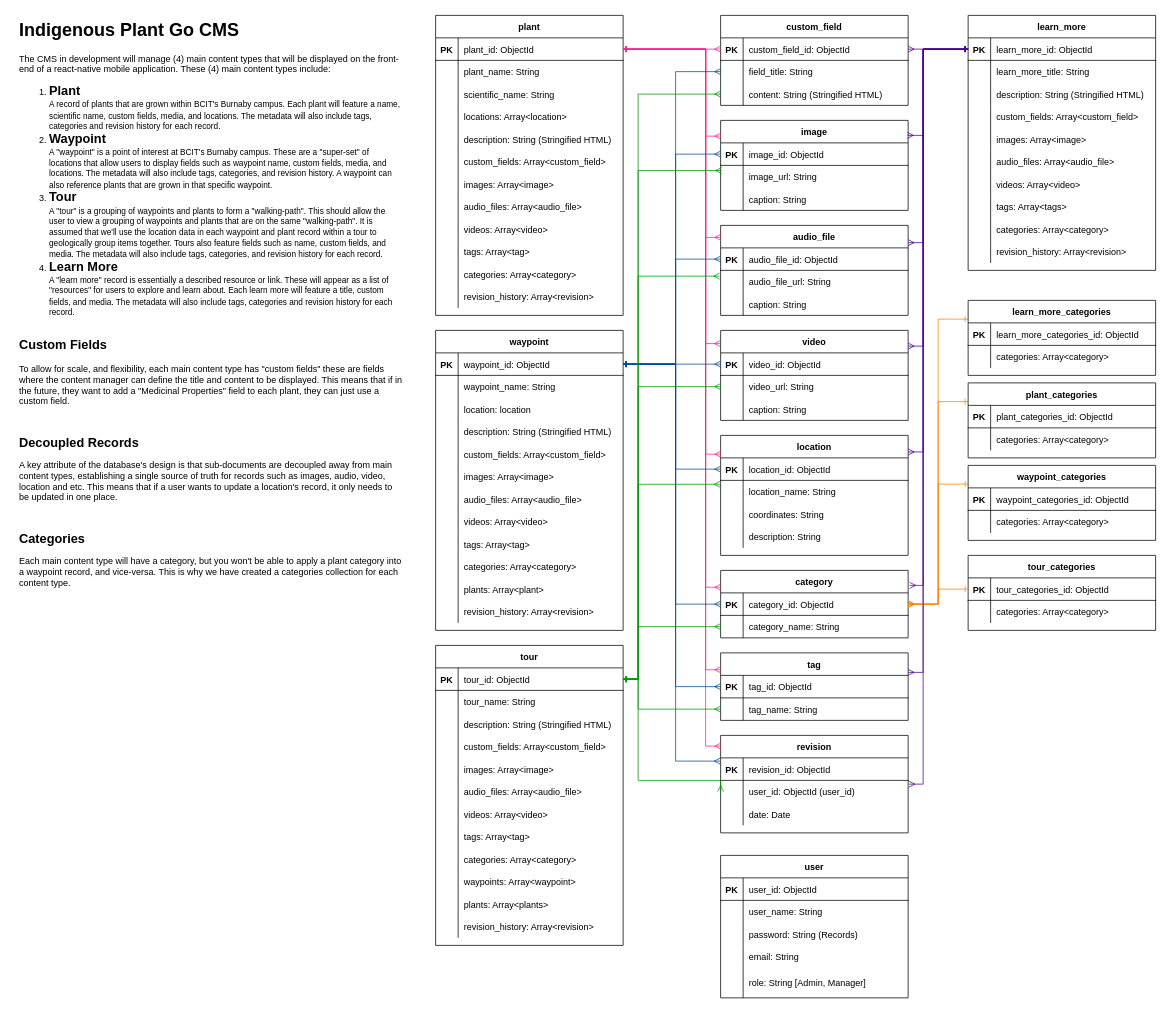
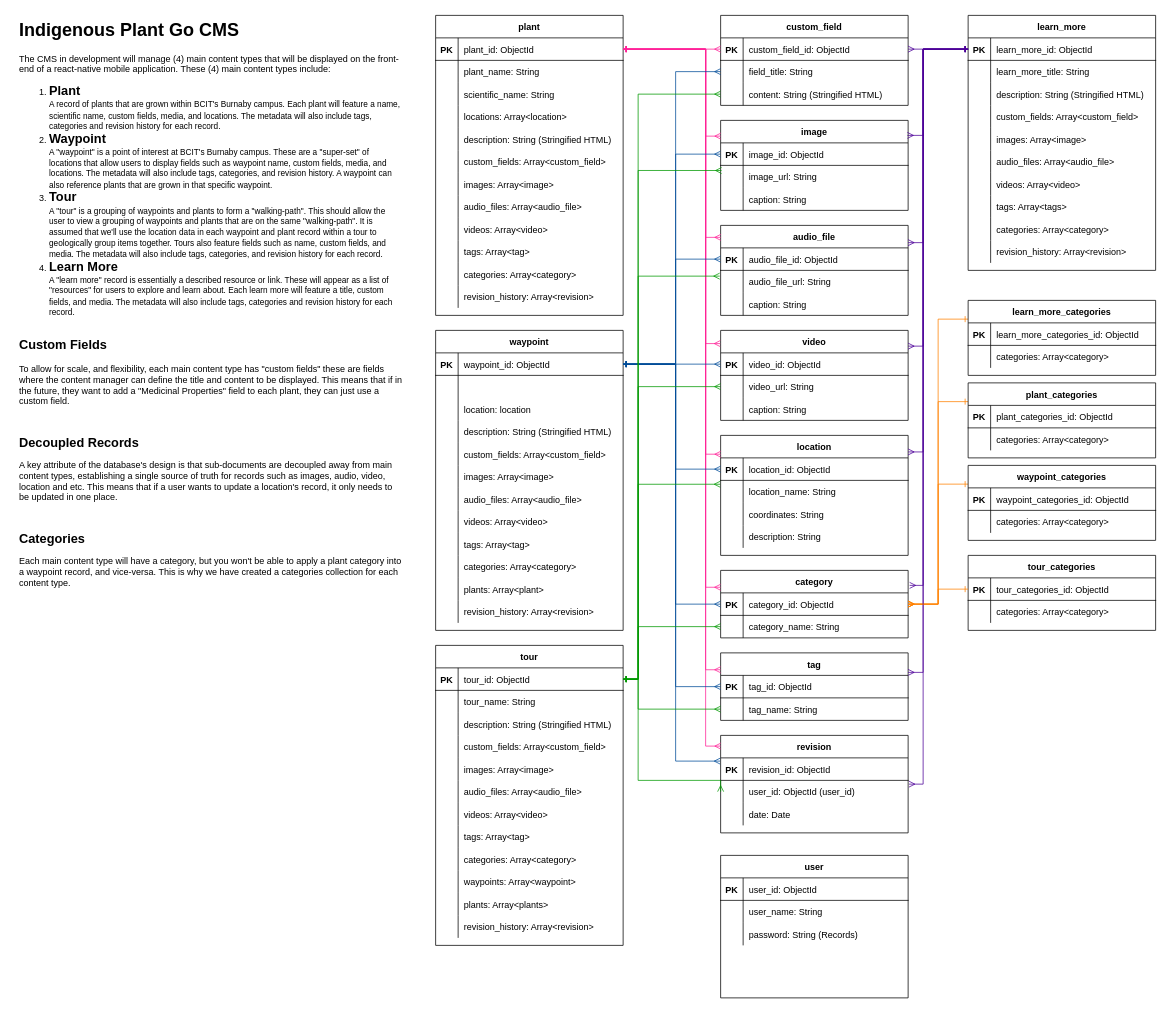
(540, 387) -> none
(825, 957) -> none
(825, 983) -> none
